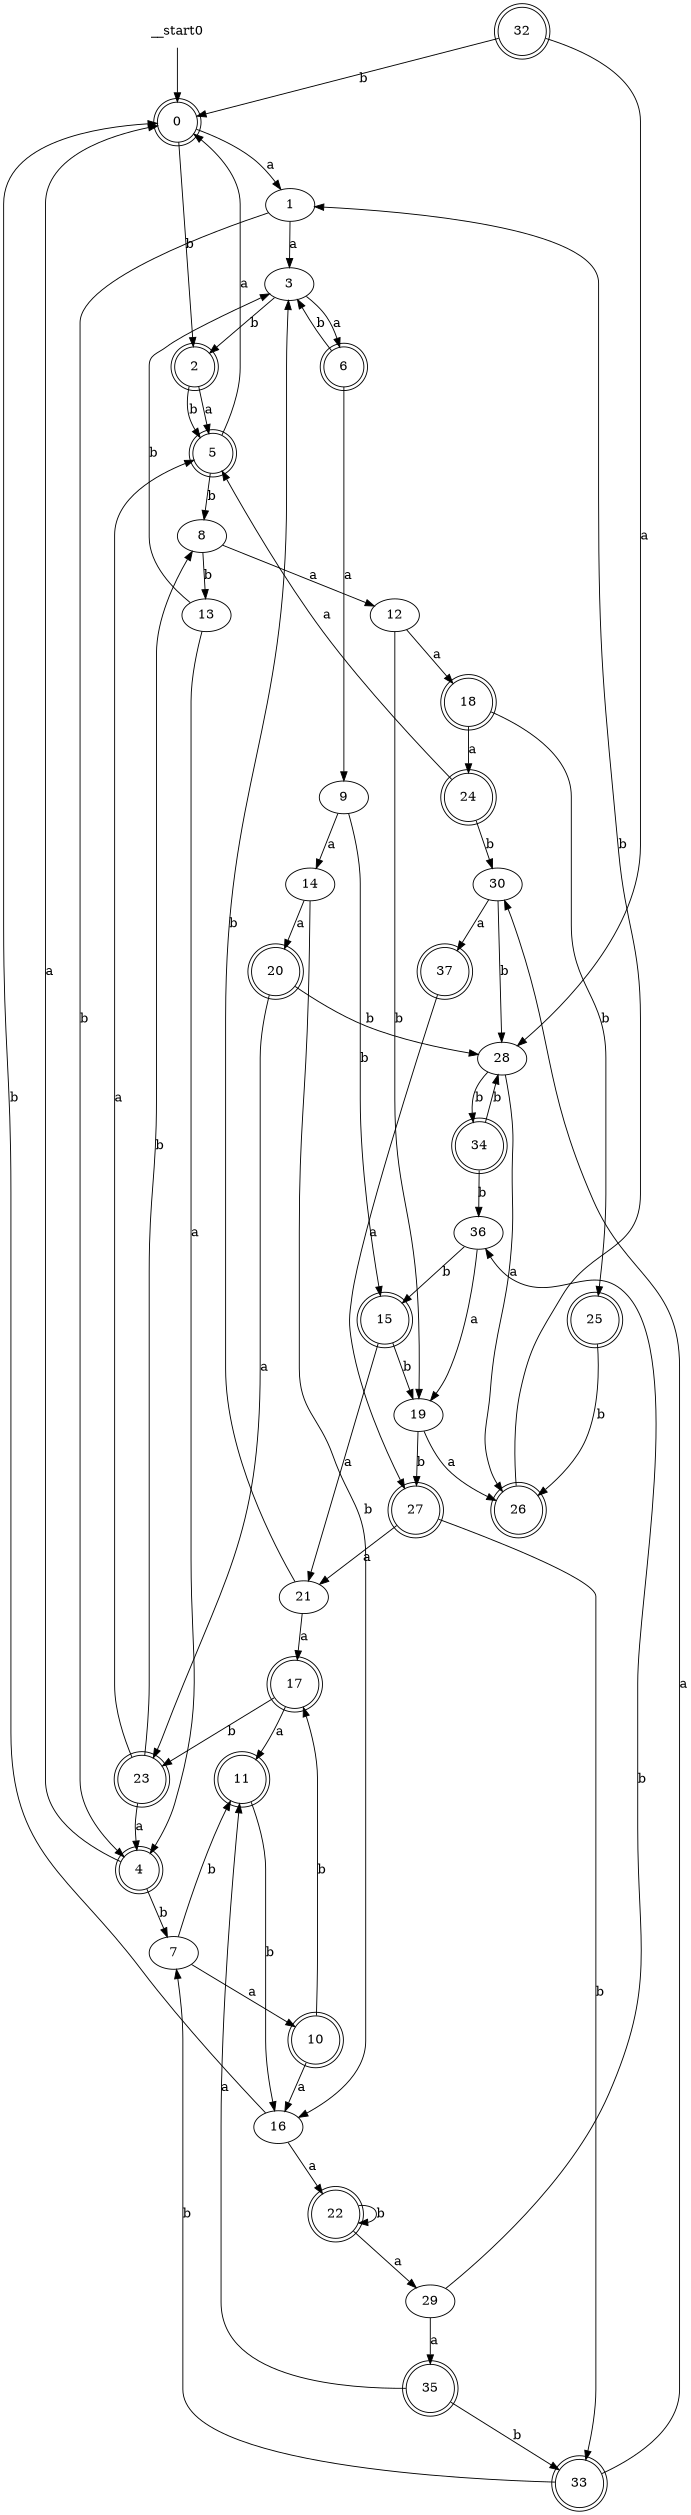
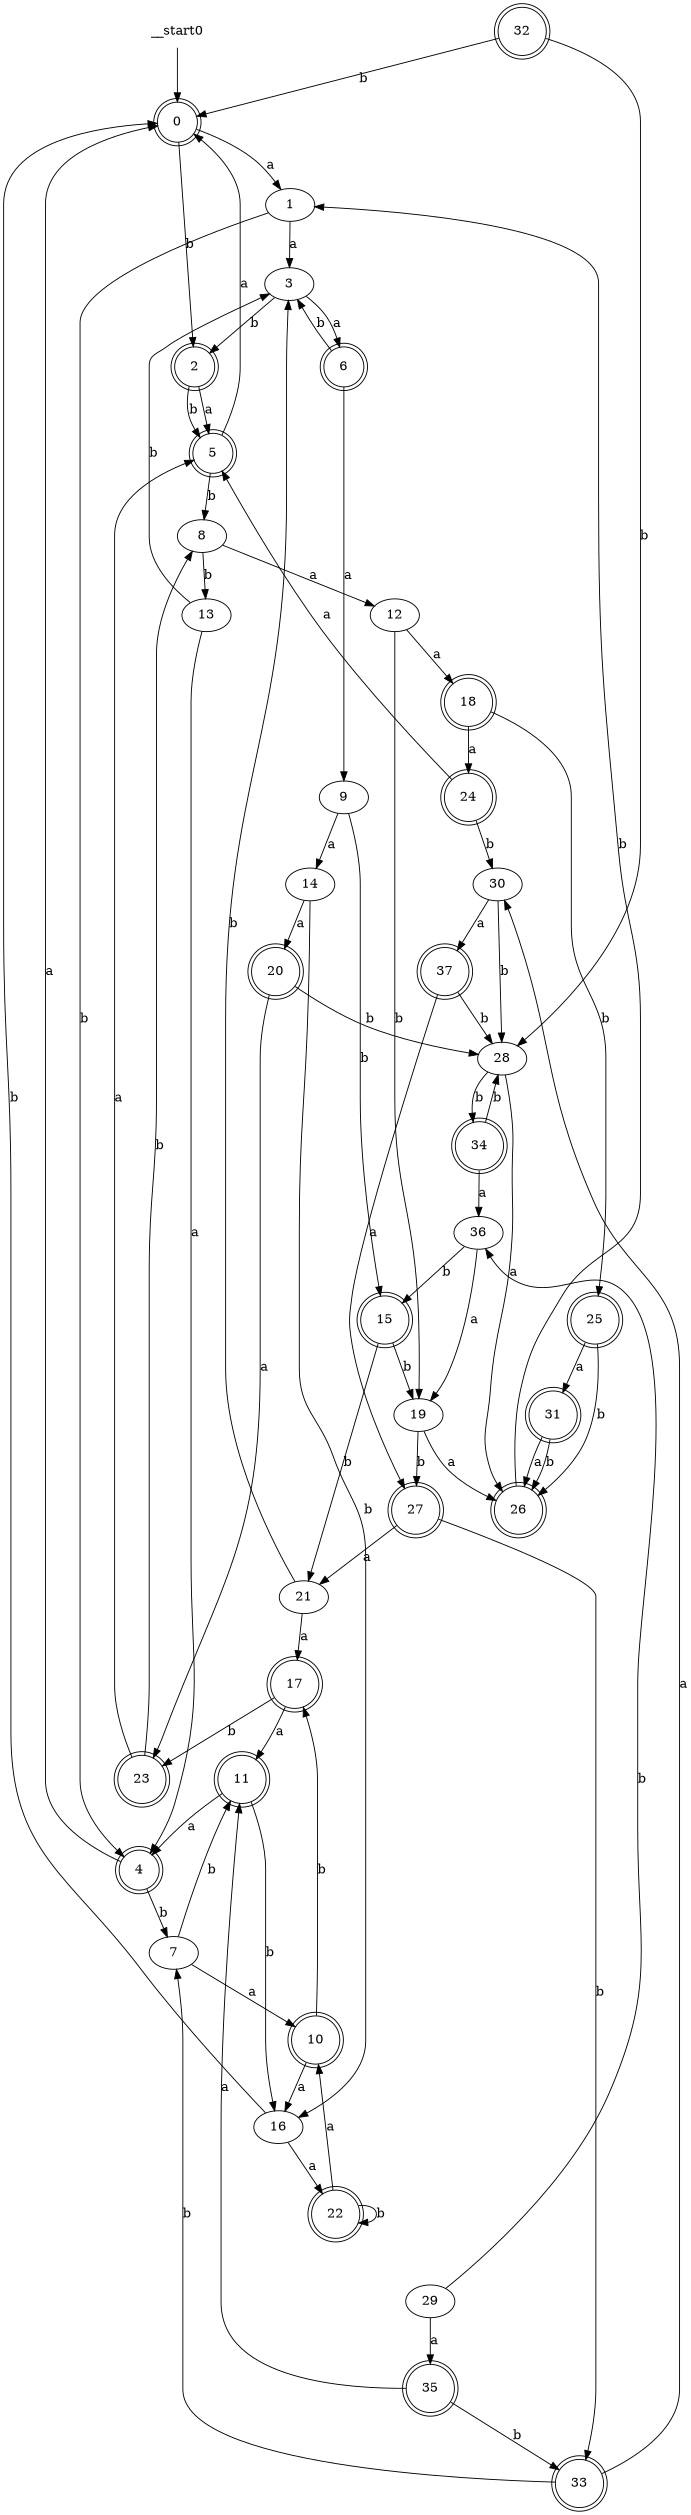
(645, 536) -> (645, 536)
none -> (472, 1014)
(483, 1193) -> (483, 1193)
none -> (553, 1415)
(348, 1462) -> (348, 1462)
(135, 1822) -> (189, 1819)
(381, 2256) -> (326, 2132)
